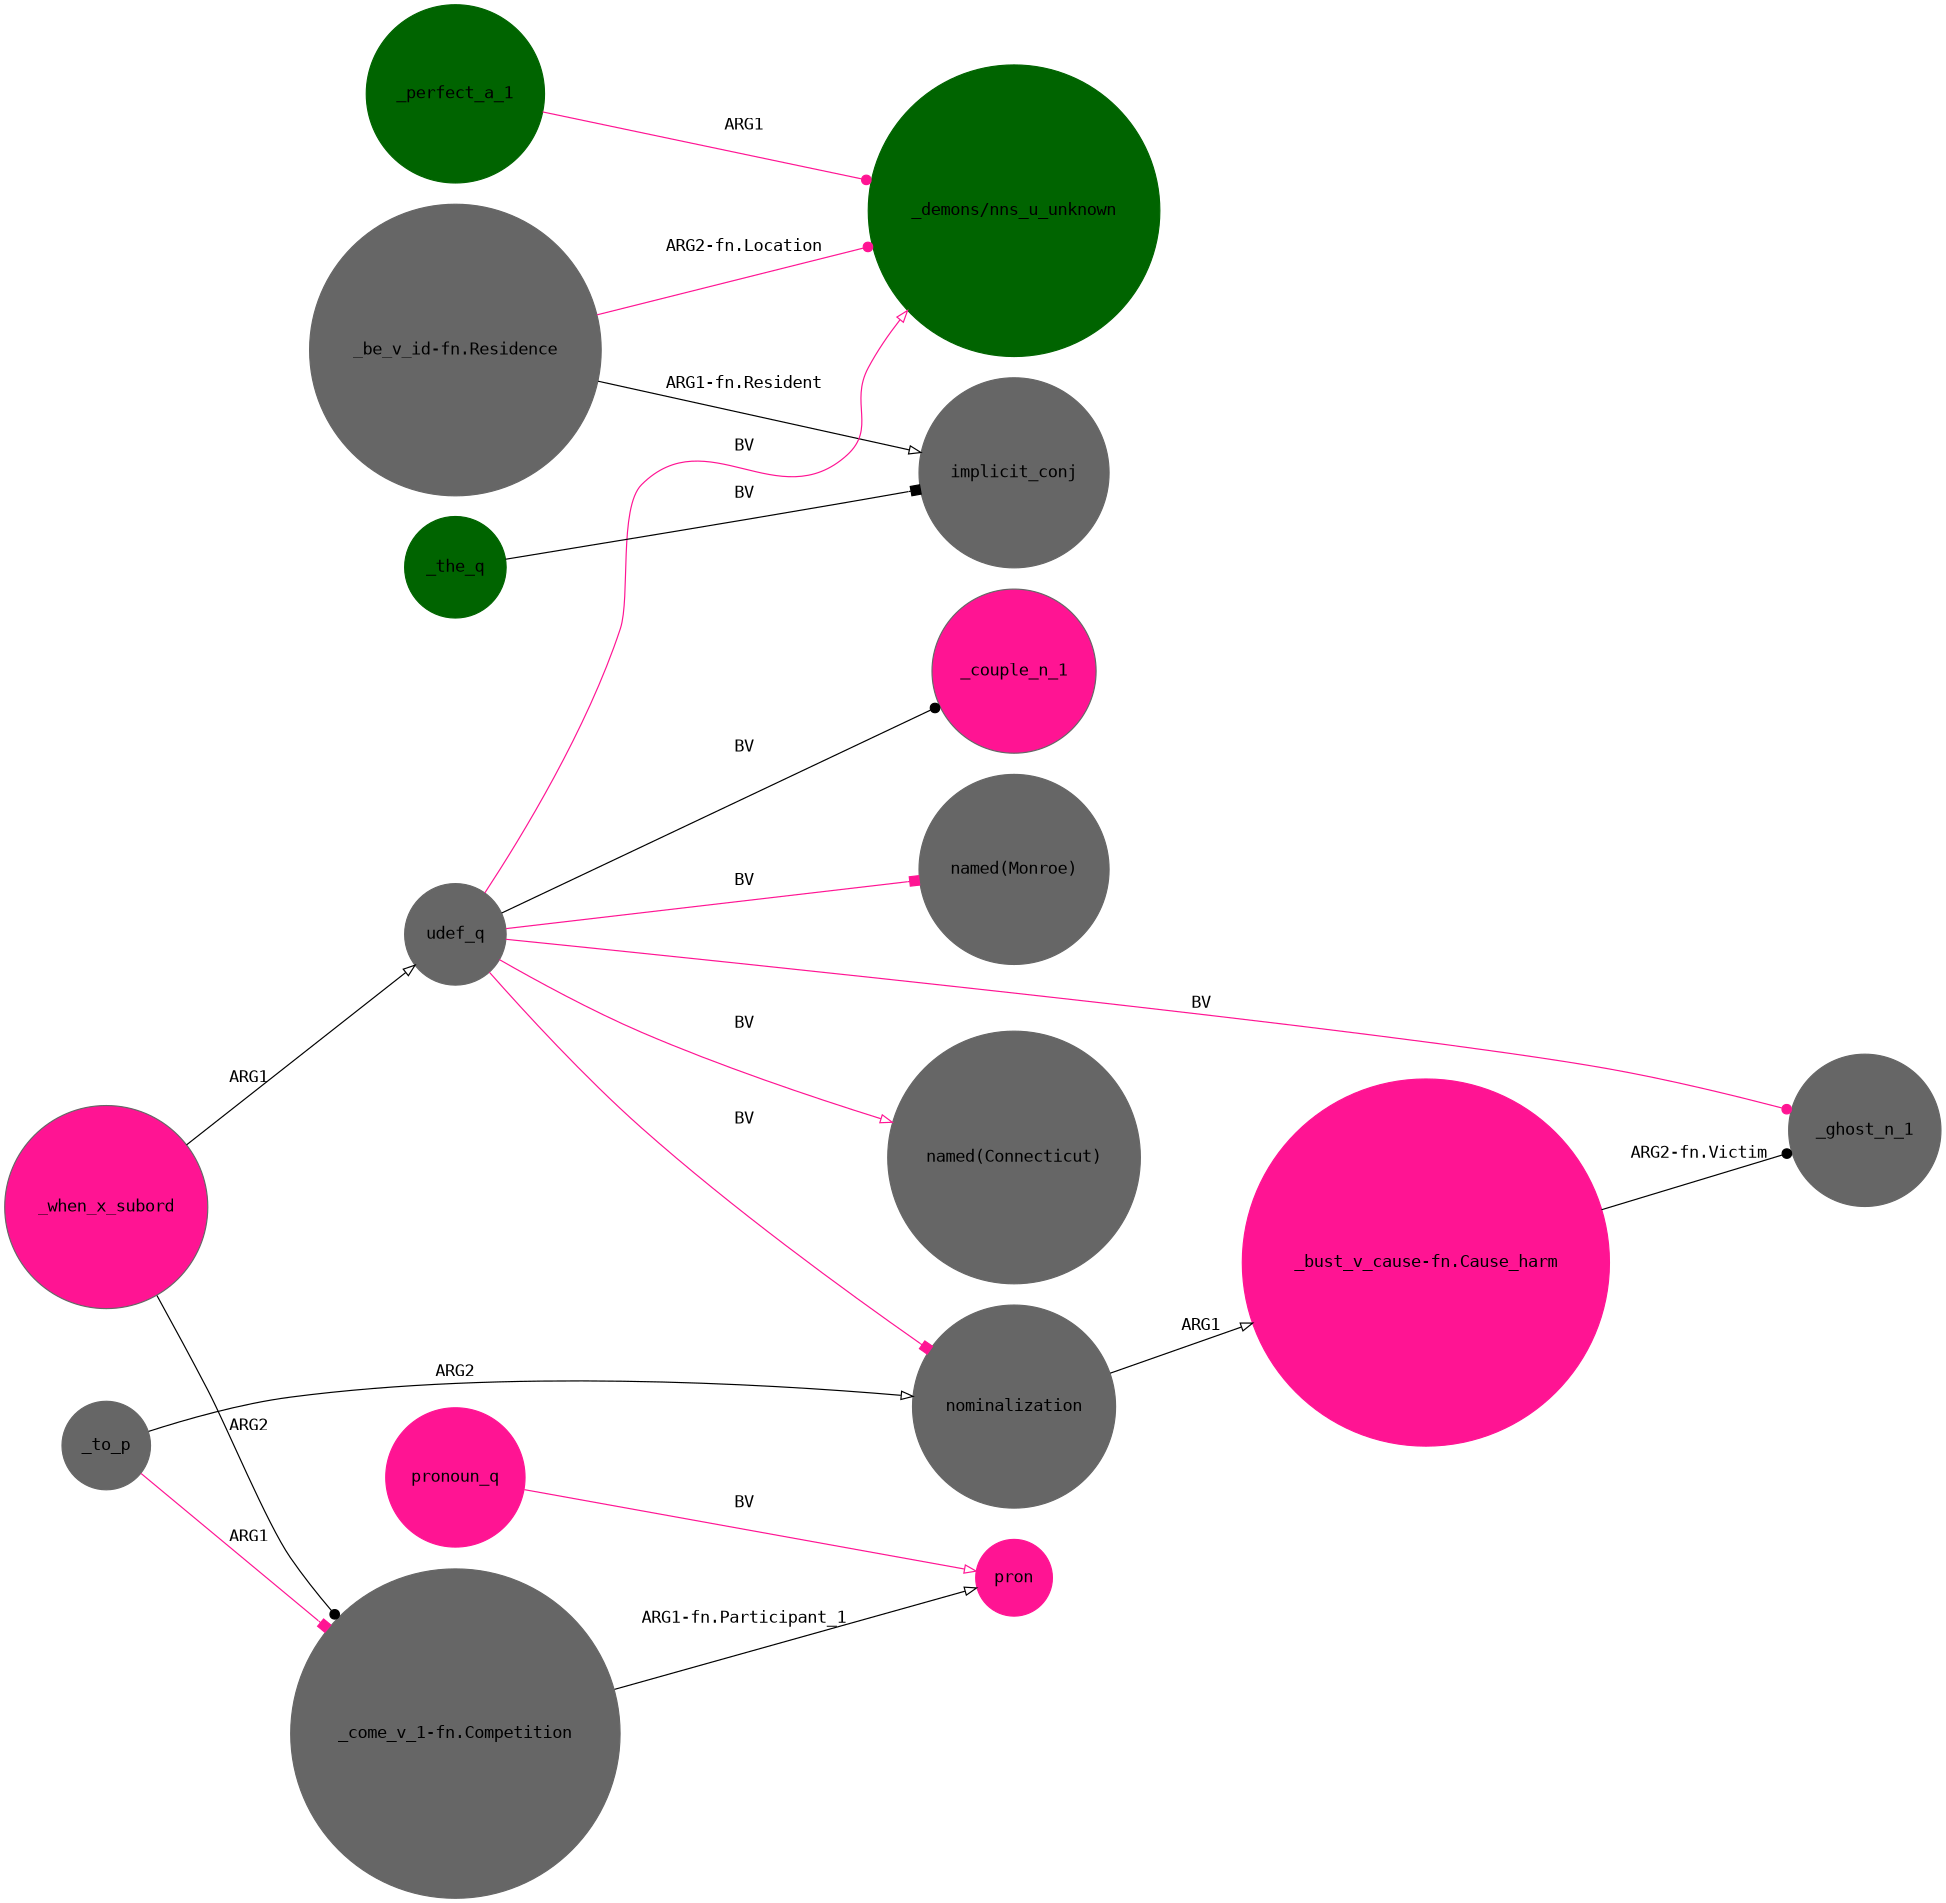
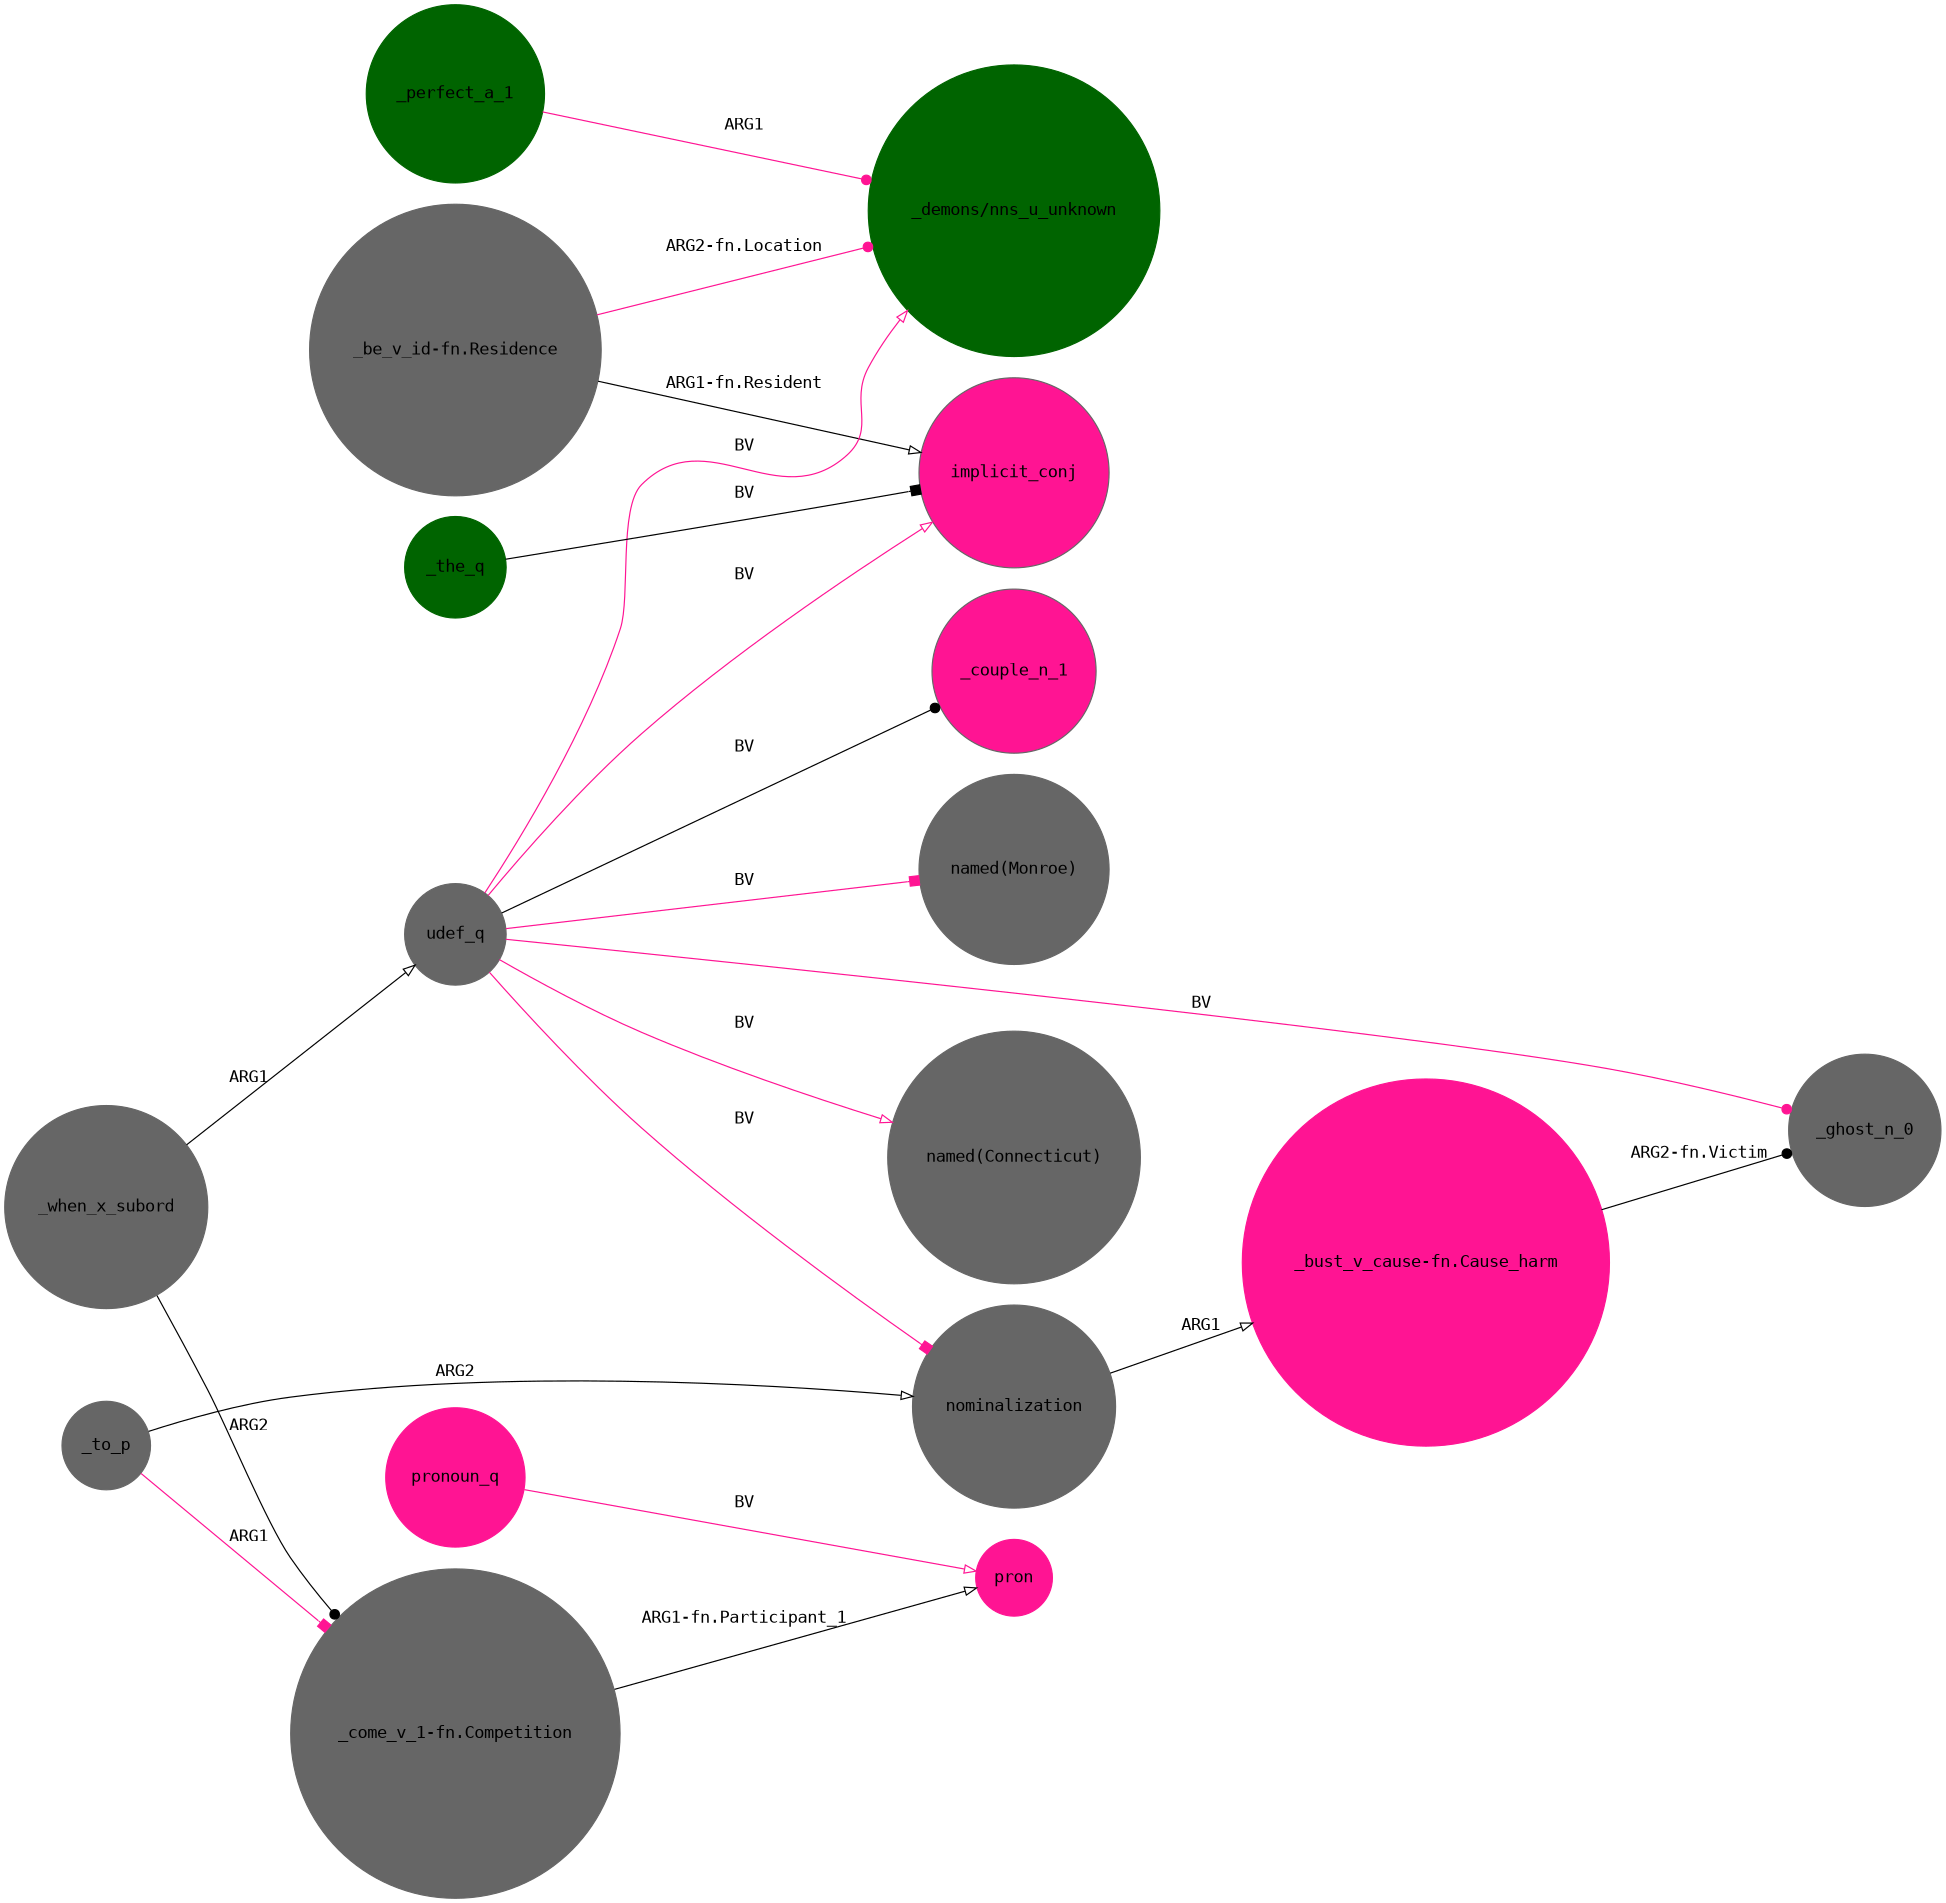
(1014, 473) -> (1014, 473)
none -> (689, 694)
(1865, 1130) -> (1865, 1130)
(106, 1207) -> (106, 1207)
